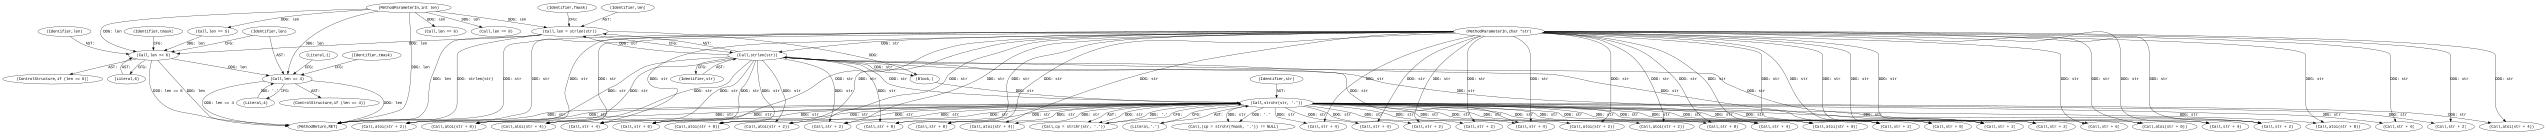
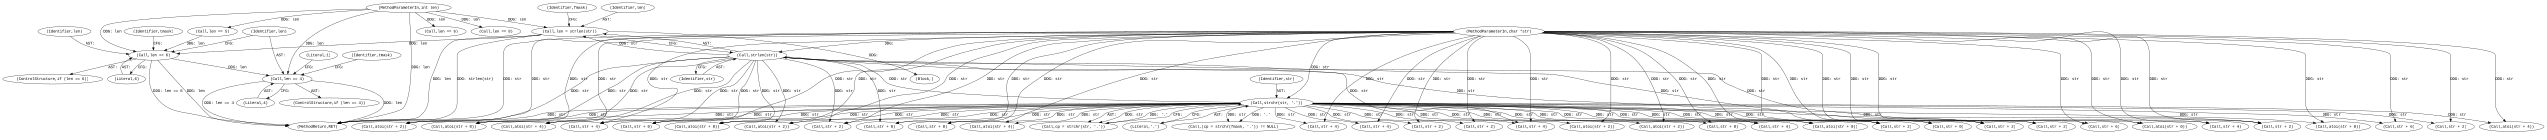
(890, 43) -> (890, 43)
(868, 65) -> (539, 107)
(270, 91) -> (270, 91)
(1063, 97) -> (1327, 43)
